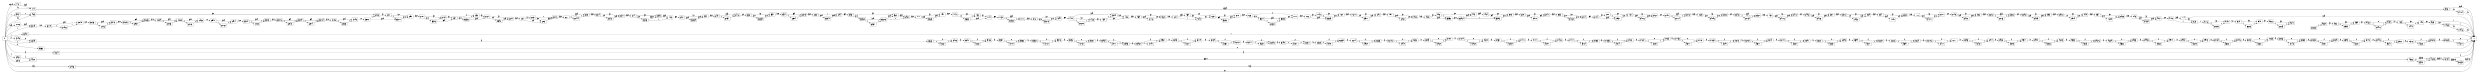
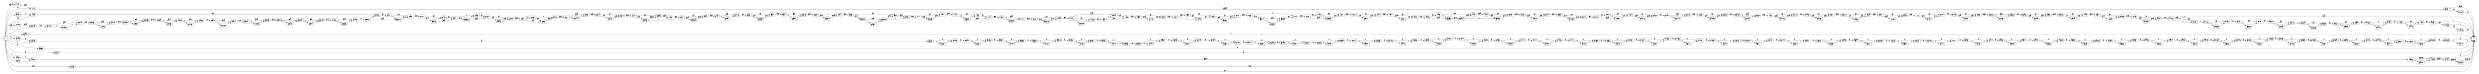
none -> (2303, 23)
